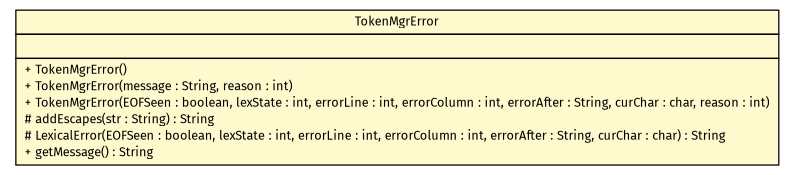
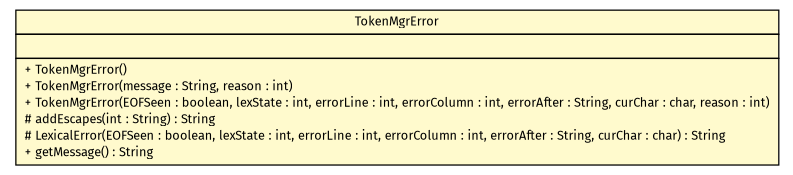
(120, 119) -> (121, 119)
